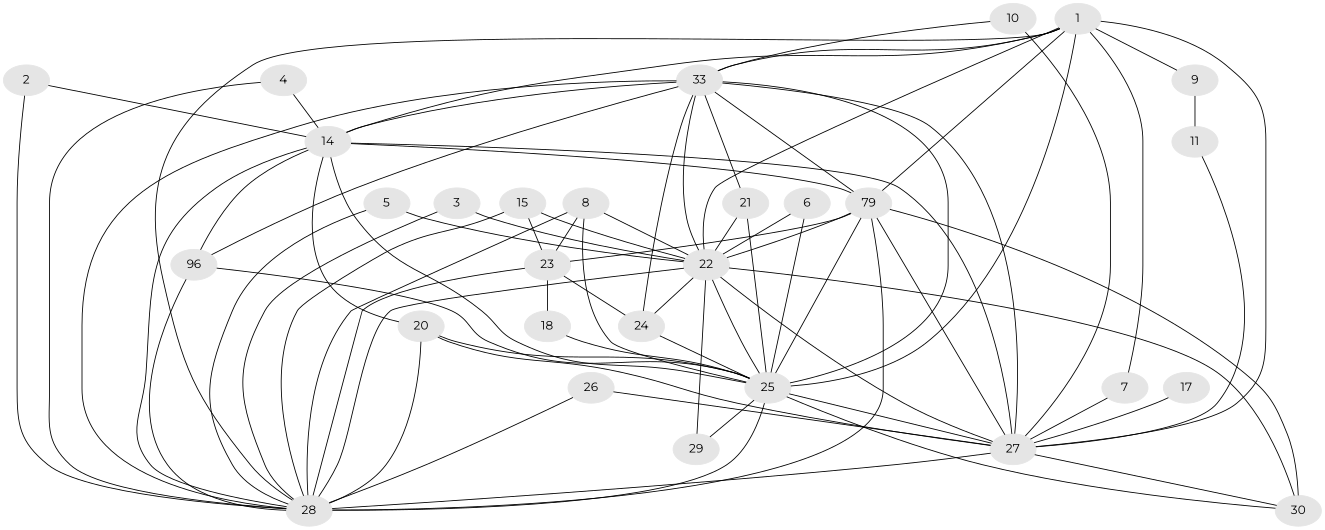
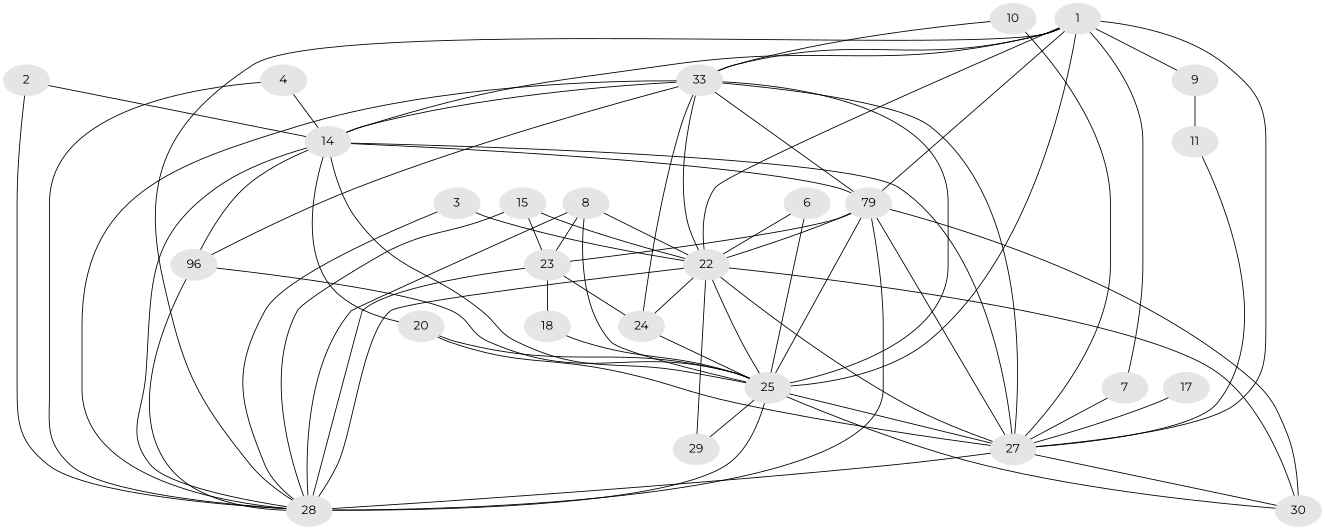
(387, 203) -> none
(746, 203) -> none
(591, 388) -> none
(401, 439) -> none
